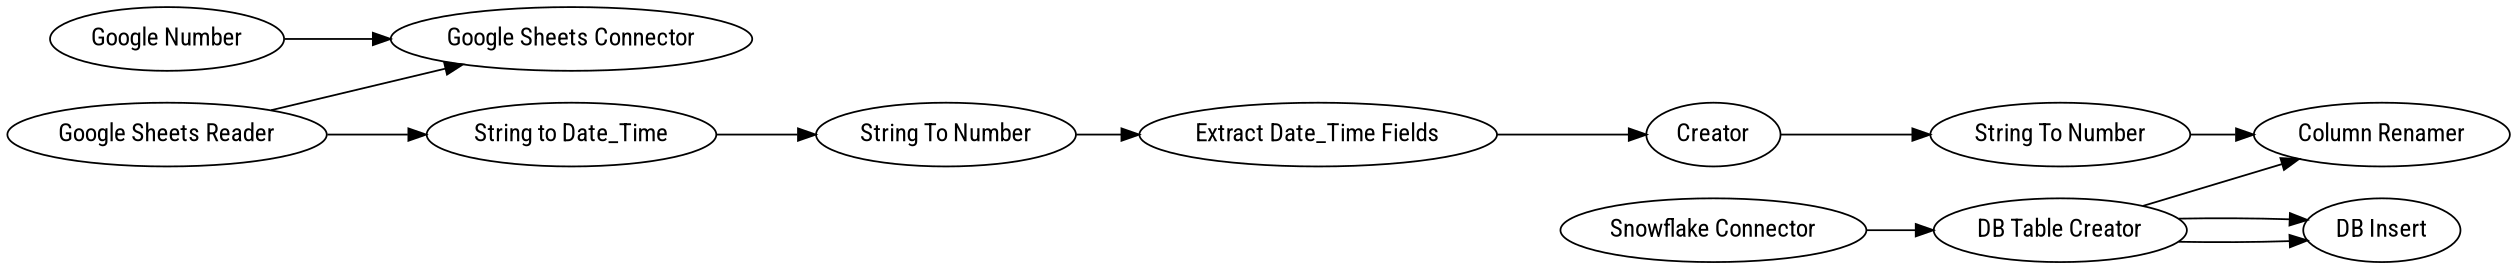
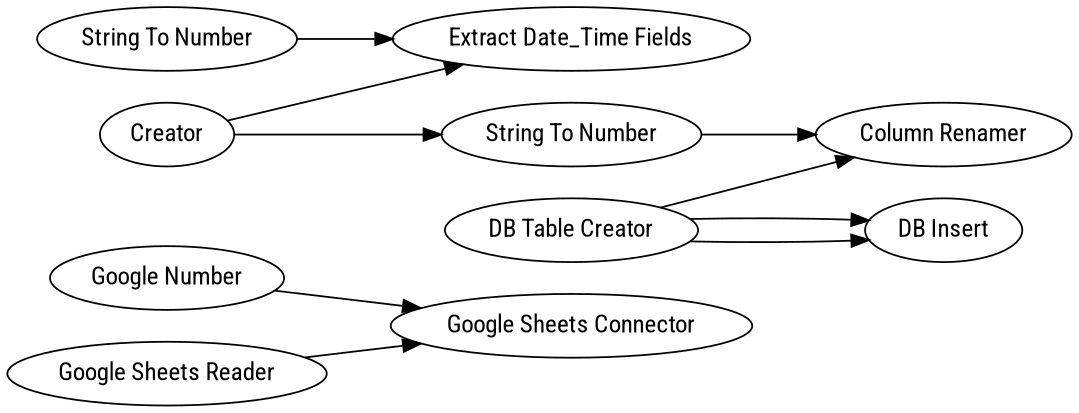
(571, 135) -> none
(1563, 135) -> (337, 95)
(1713, 230) -> none
